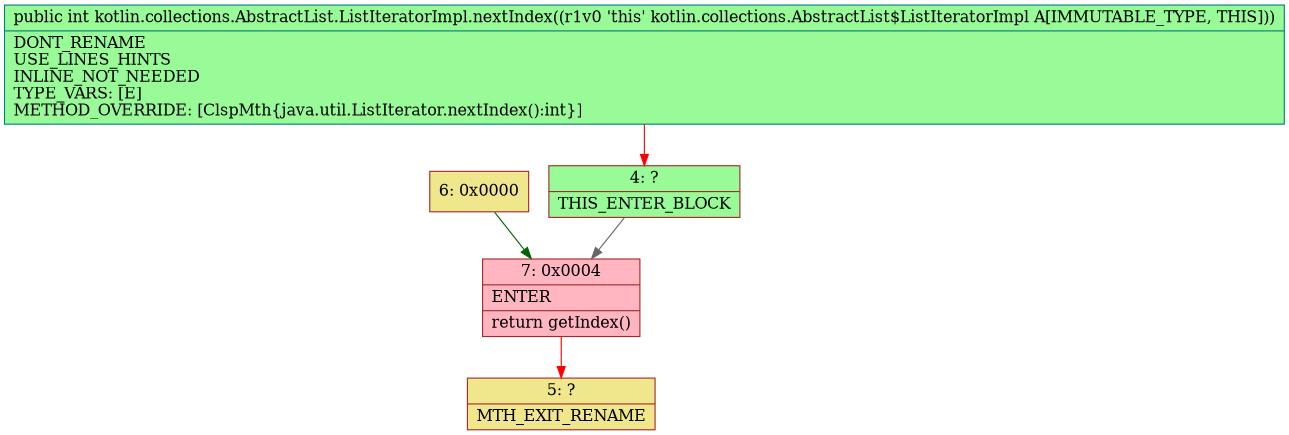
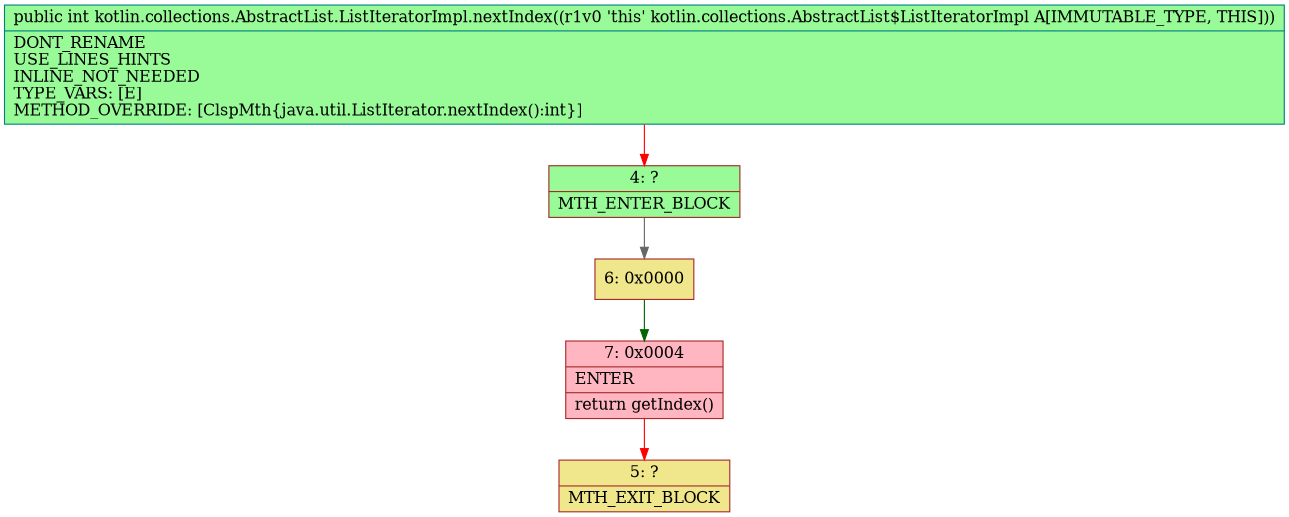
(644, 204) -> (644, 204)
(612, 234) -> (644, 232)
(561, 416) -> (644, 498)
